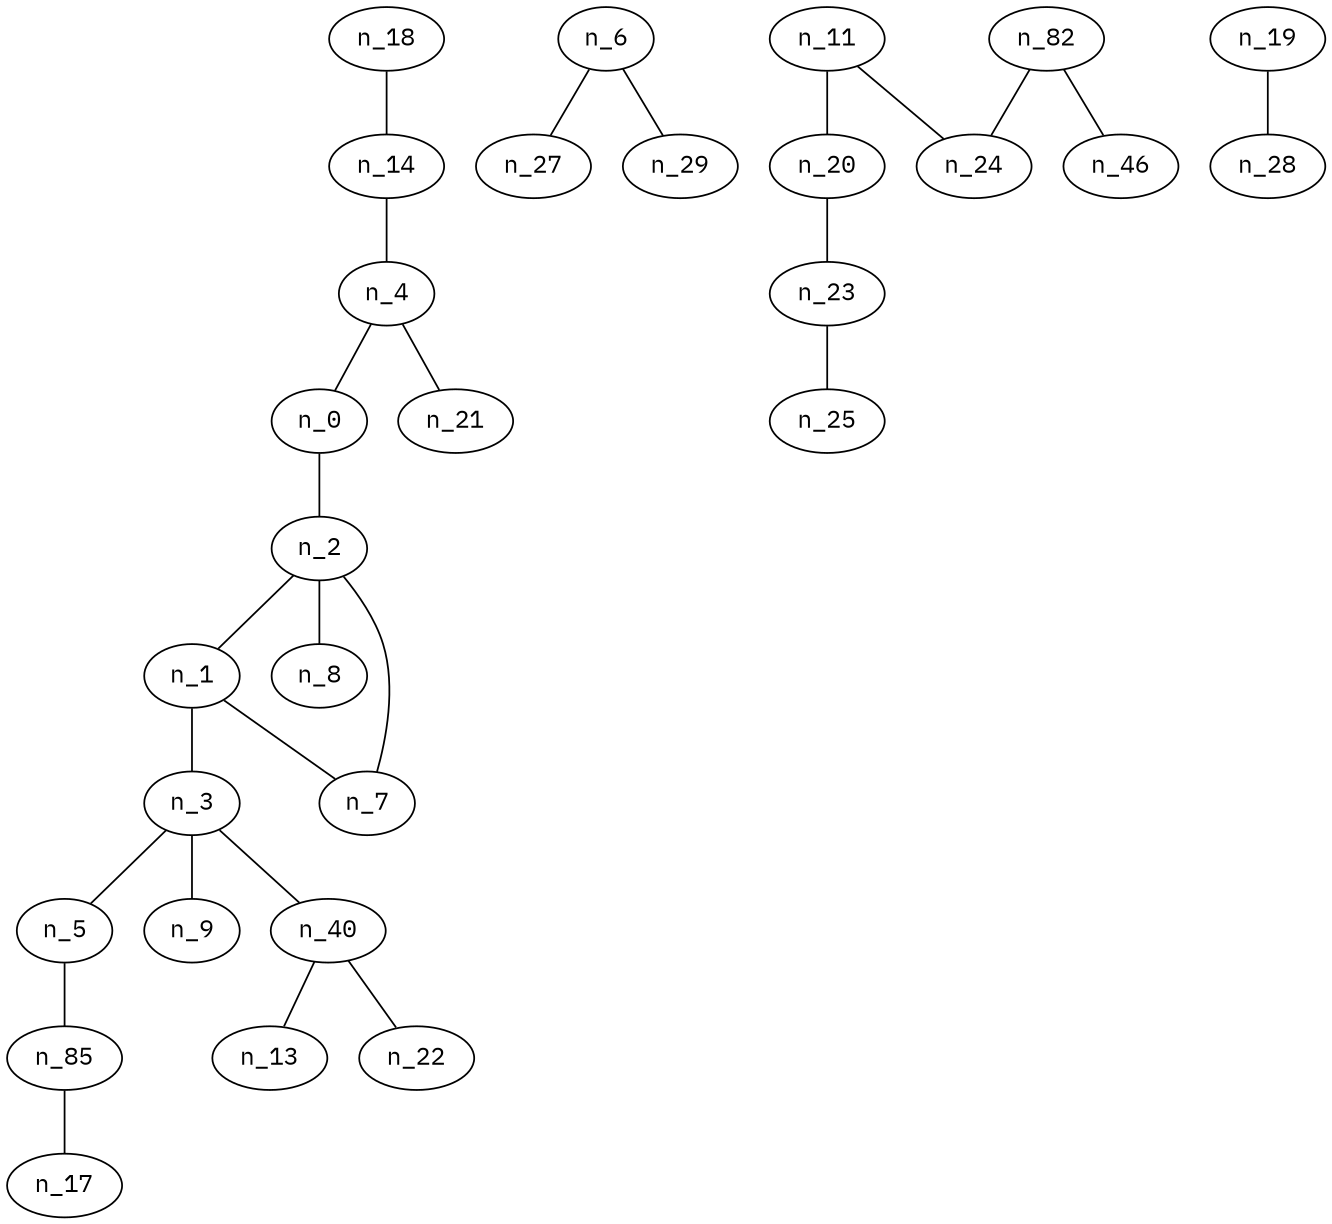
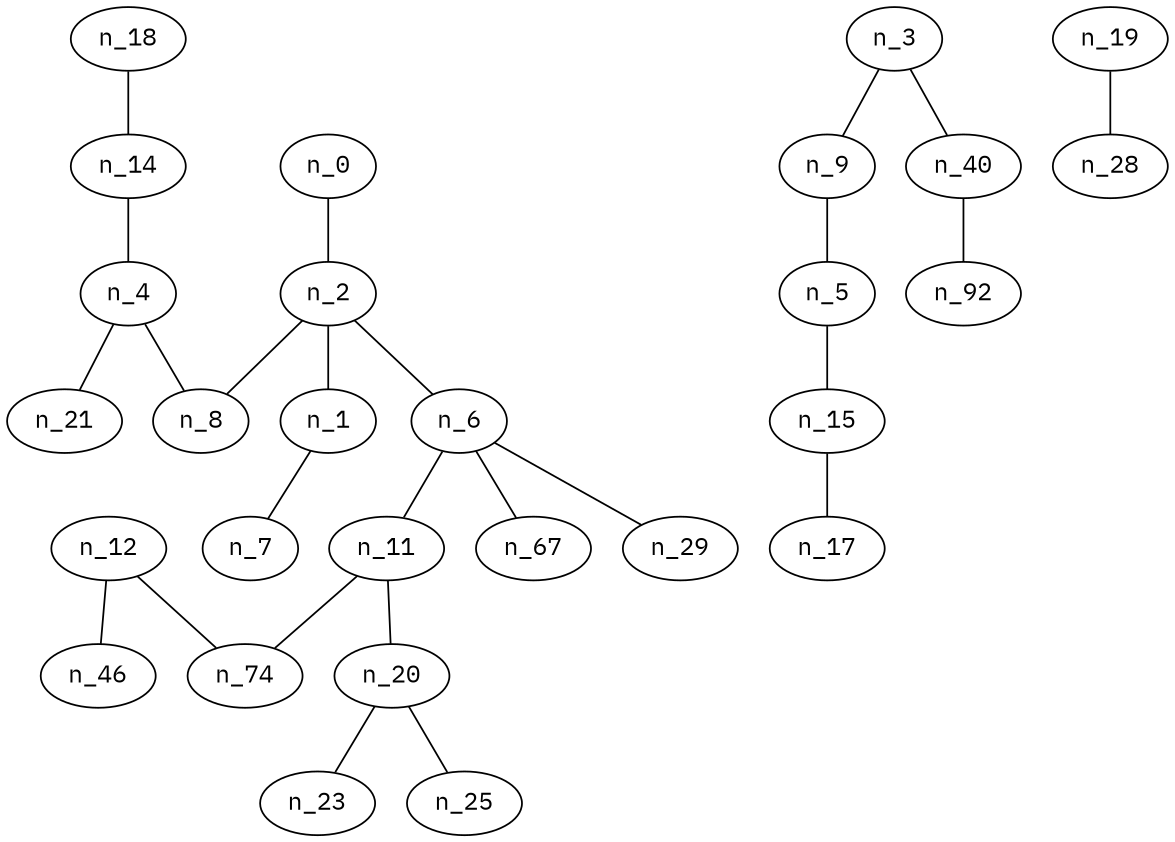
(1047, 39) -> (109, 549)
(533, 166) -> (533, 549)
(974, 166) -> (245, 676)
(353, 358) -> (165, 358)
(827, 358) -> (428, 739)
none -> (423, 484)
(388, 669) -> (394, 357)
(192, 740) -> none
(128, 867) -> (827, 230)
(65, 1058) -> (827, 421)
(270, 1058) -> none
(417, 1058) -> (963, 294)
